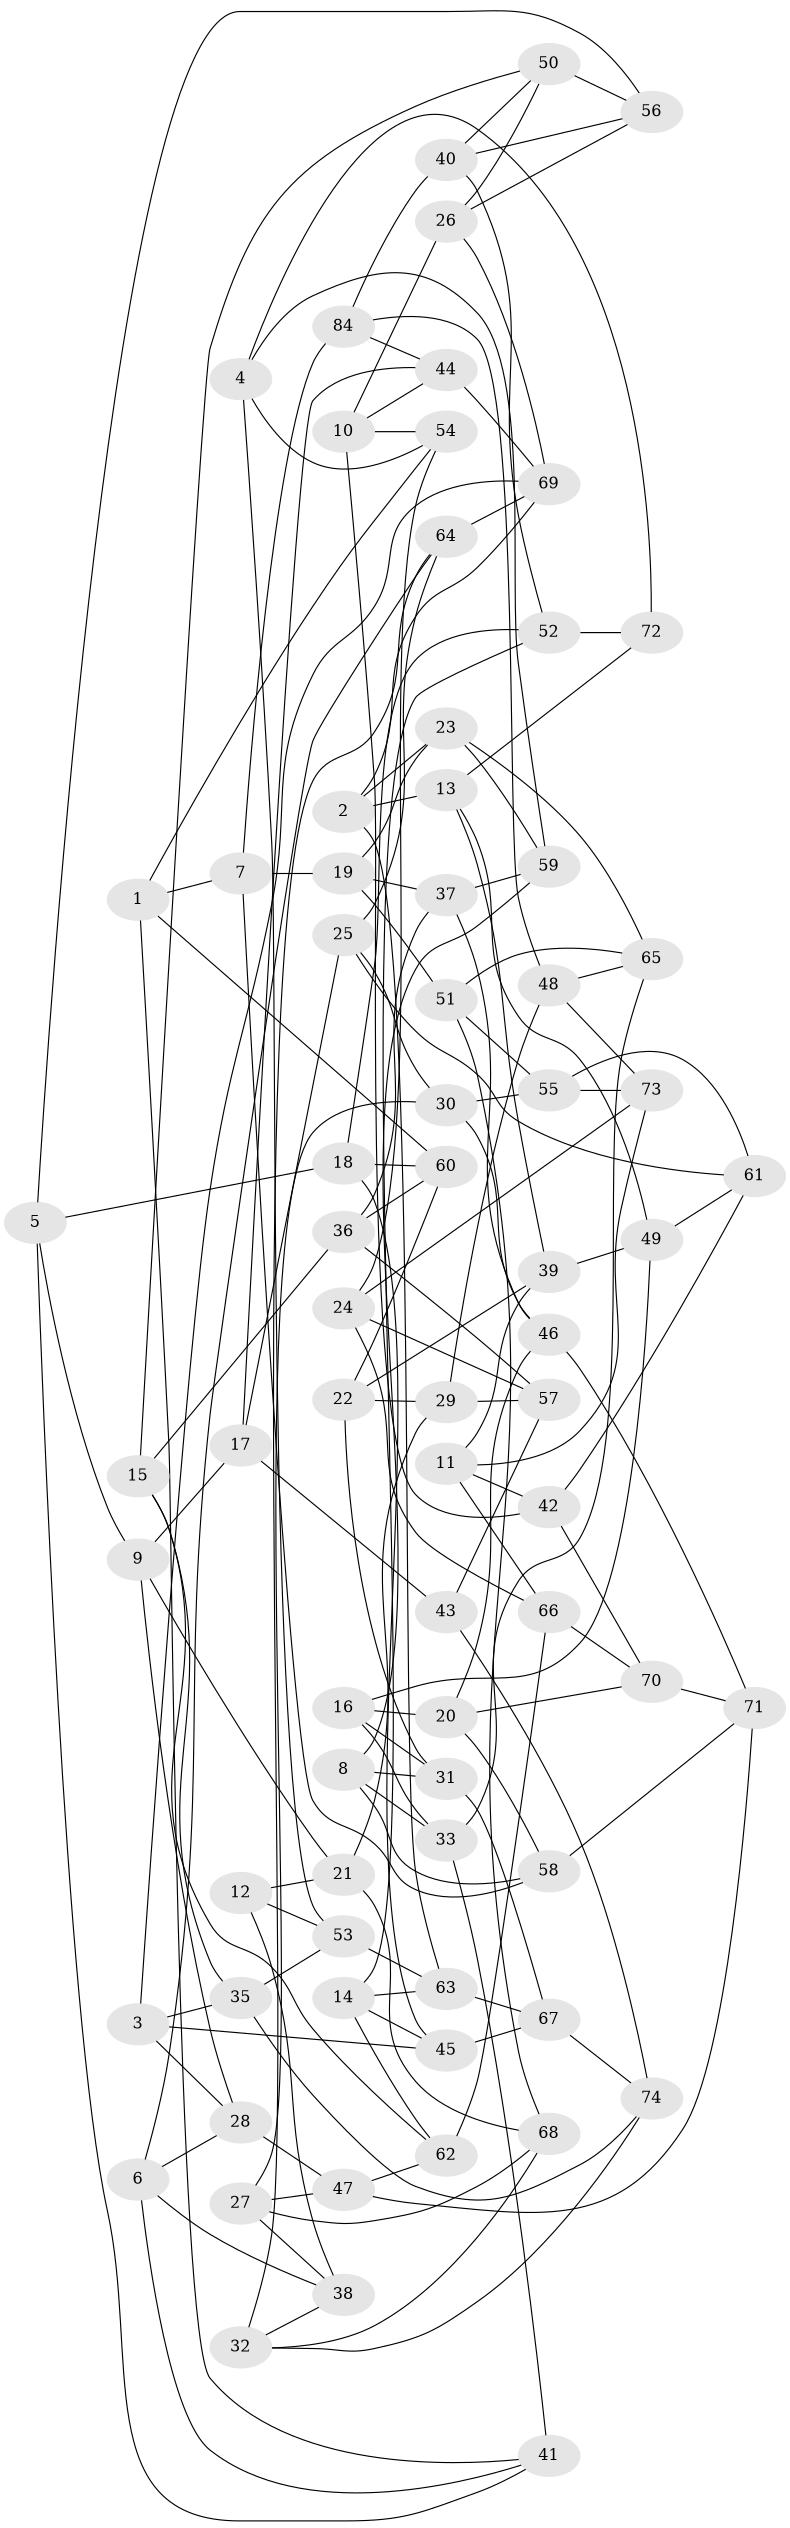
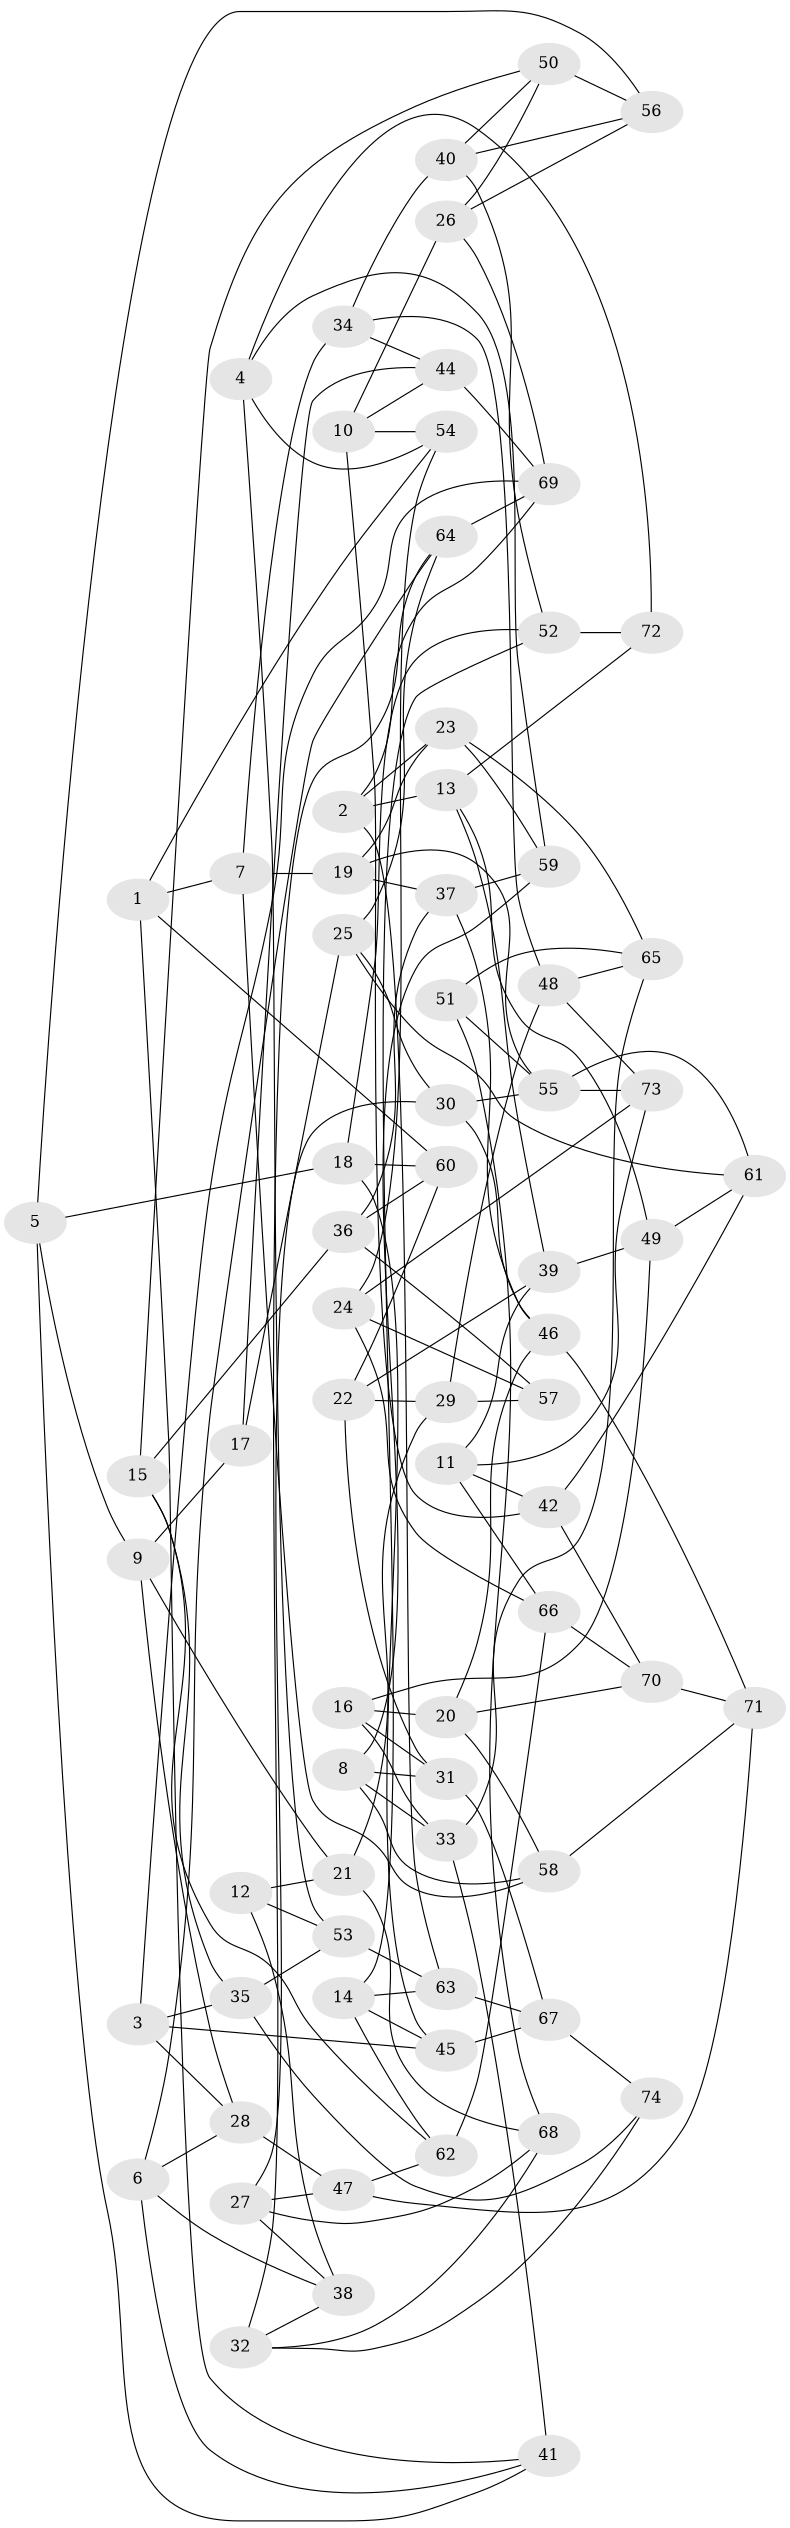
(344, 327) -> (344, 327)
(414, 956) -> (507, 911)
(446, 1612) -> none
